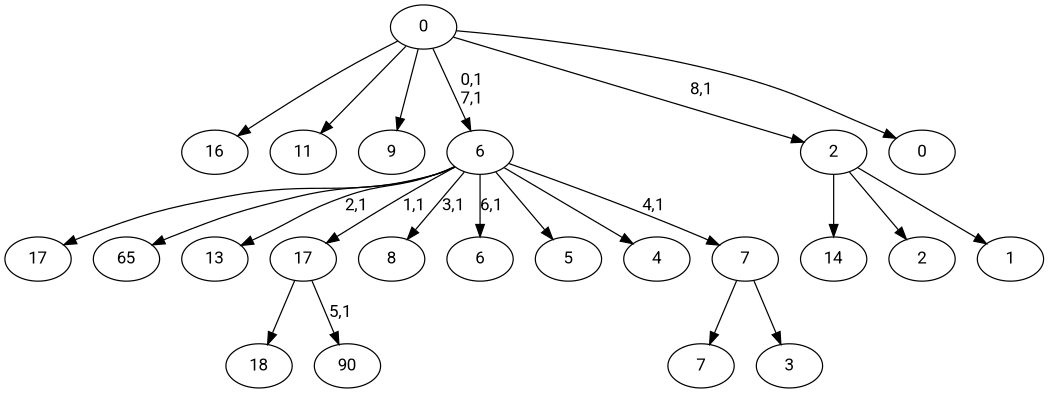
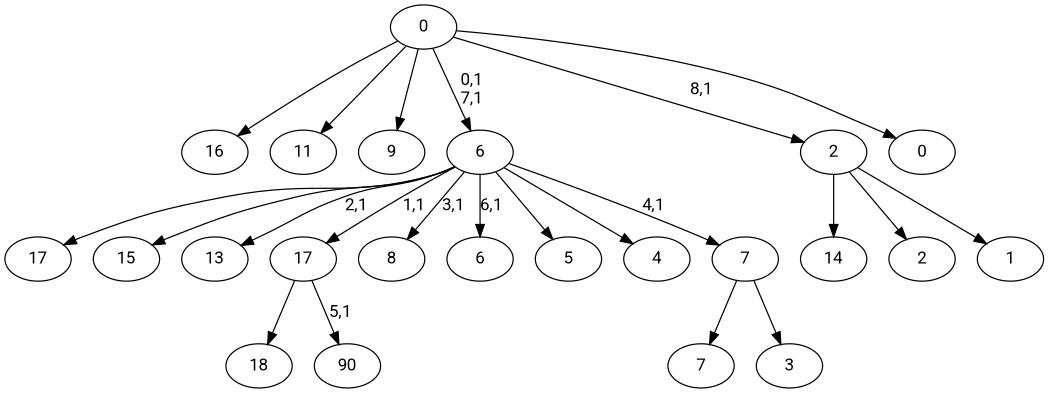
(126, 259) -> (126, 259)
